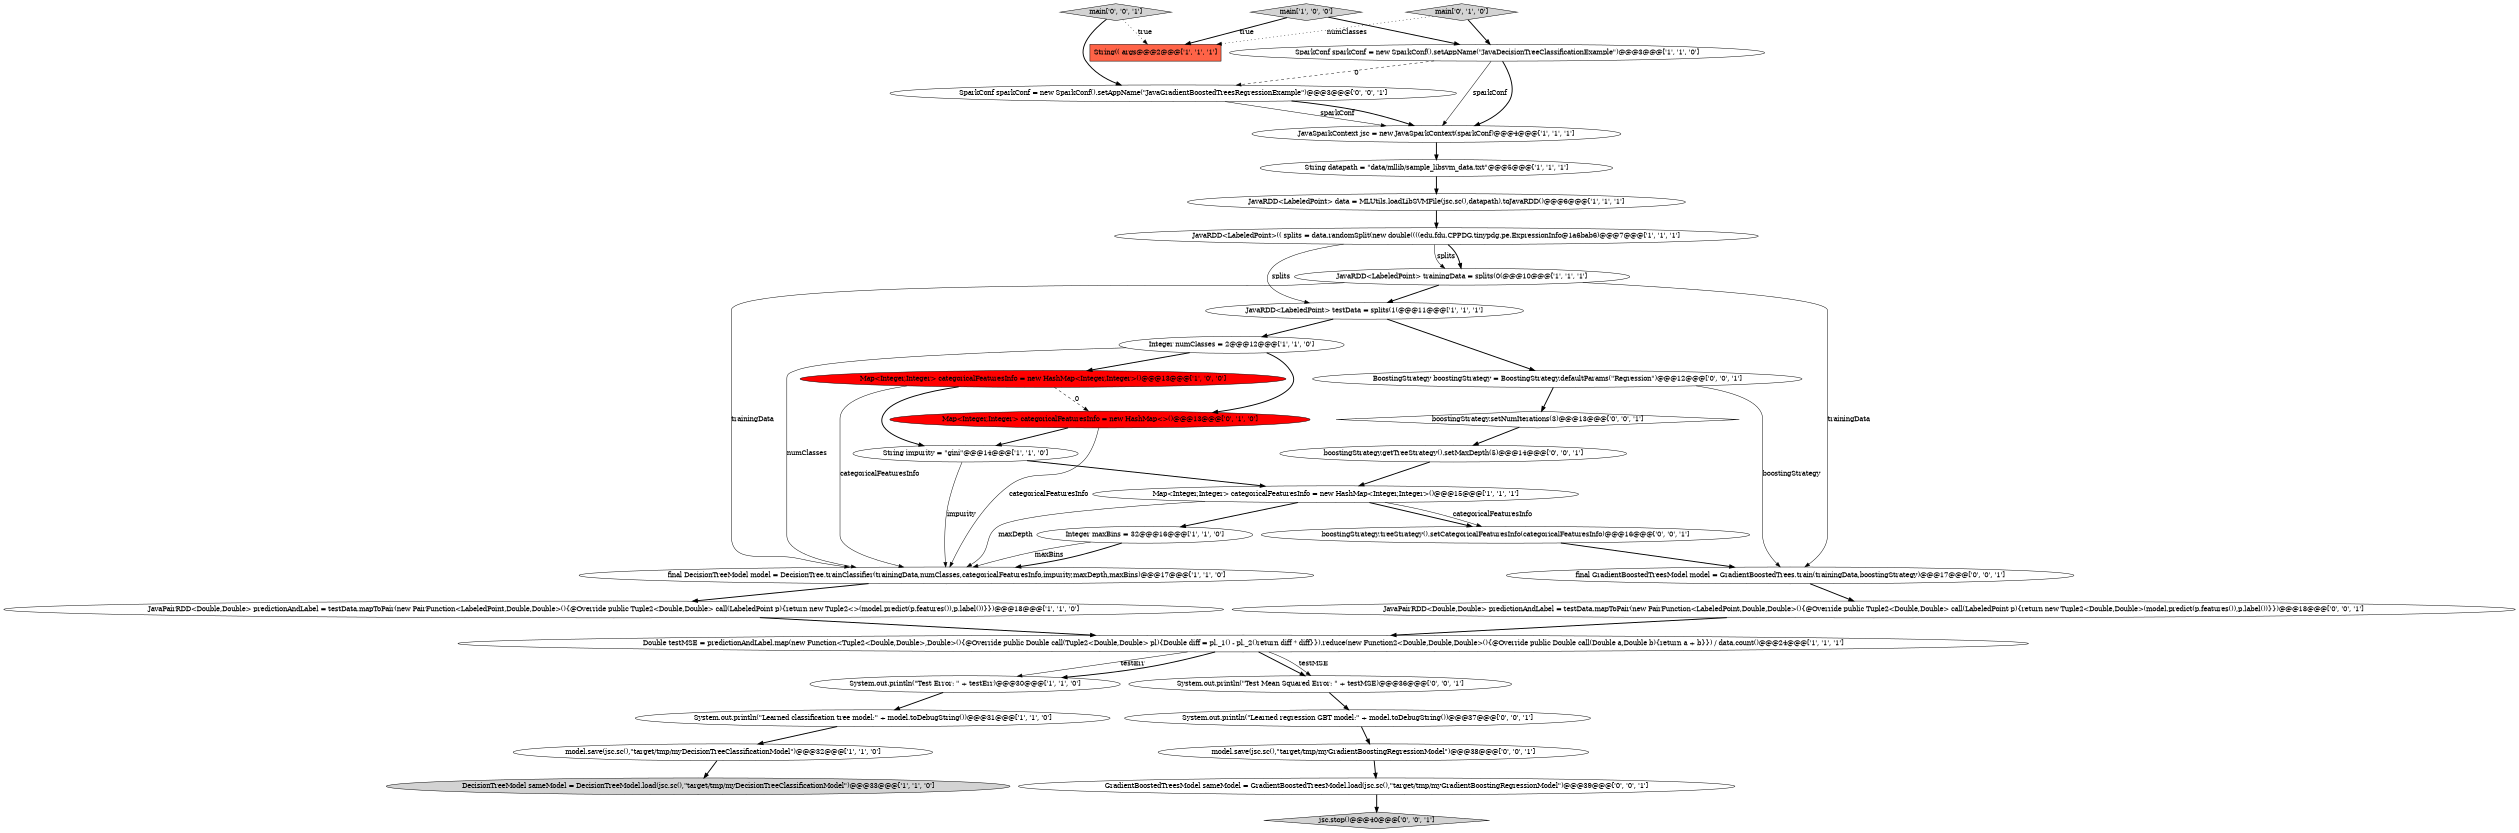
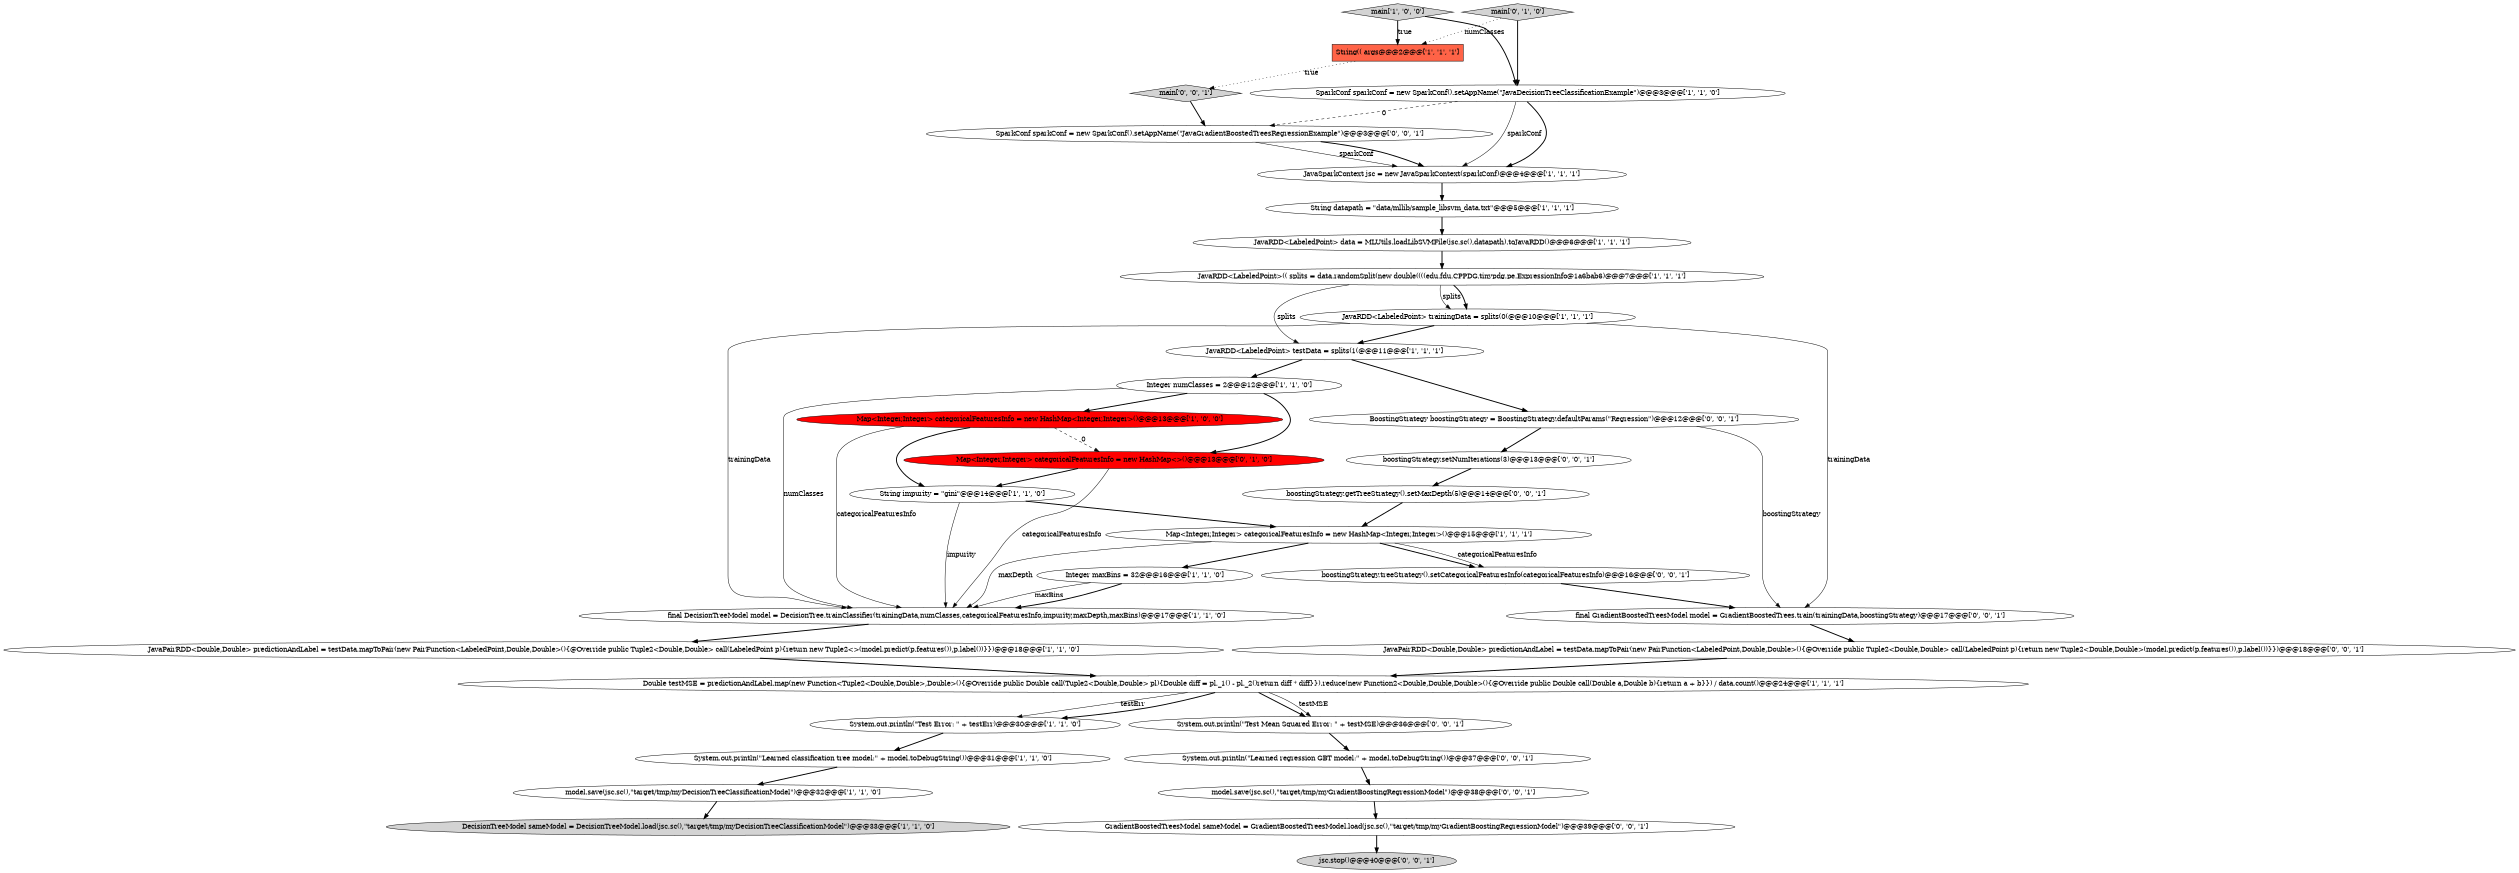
(1133, 30) -> (1285, 74)
(1538, 420) -> (1489, 460)
(1377, 820) -> (1377, 861)
